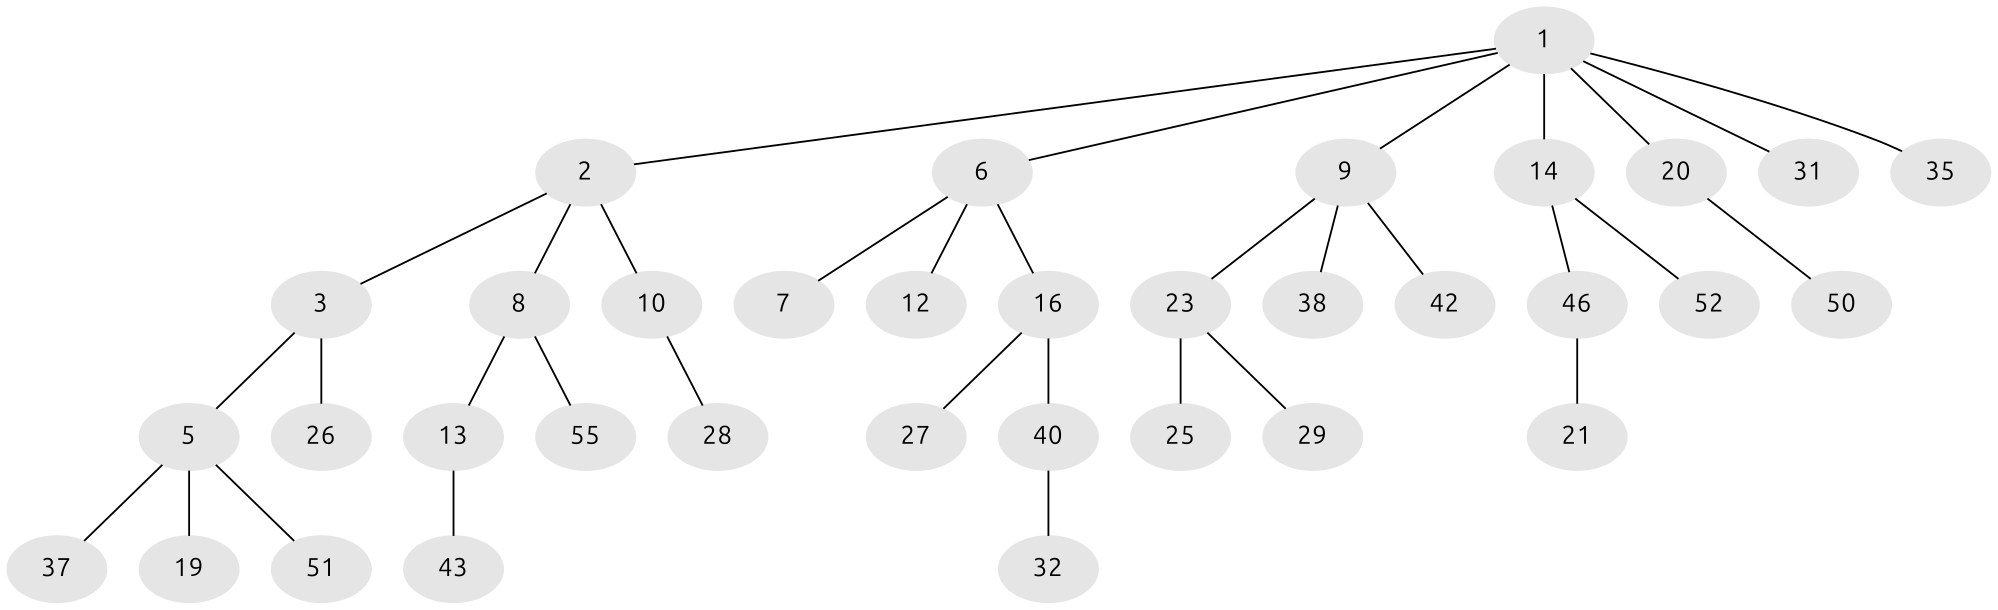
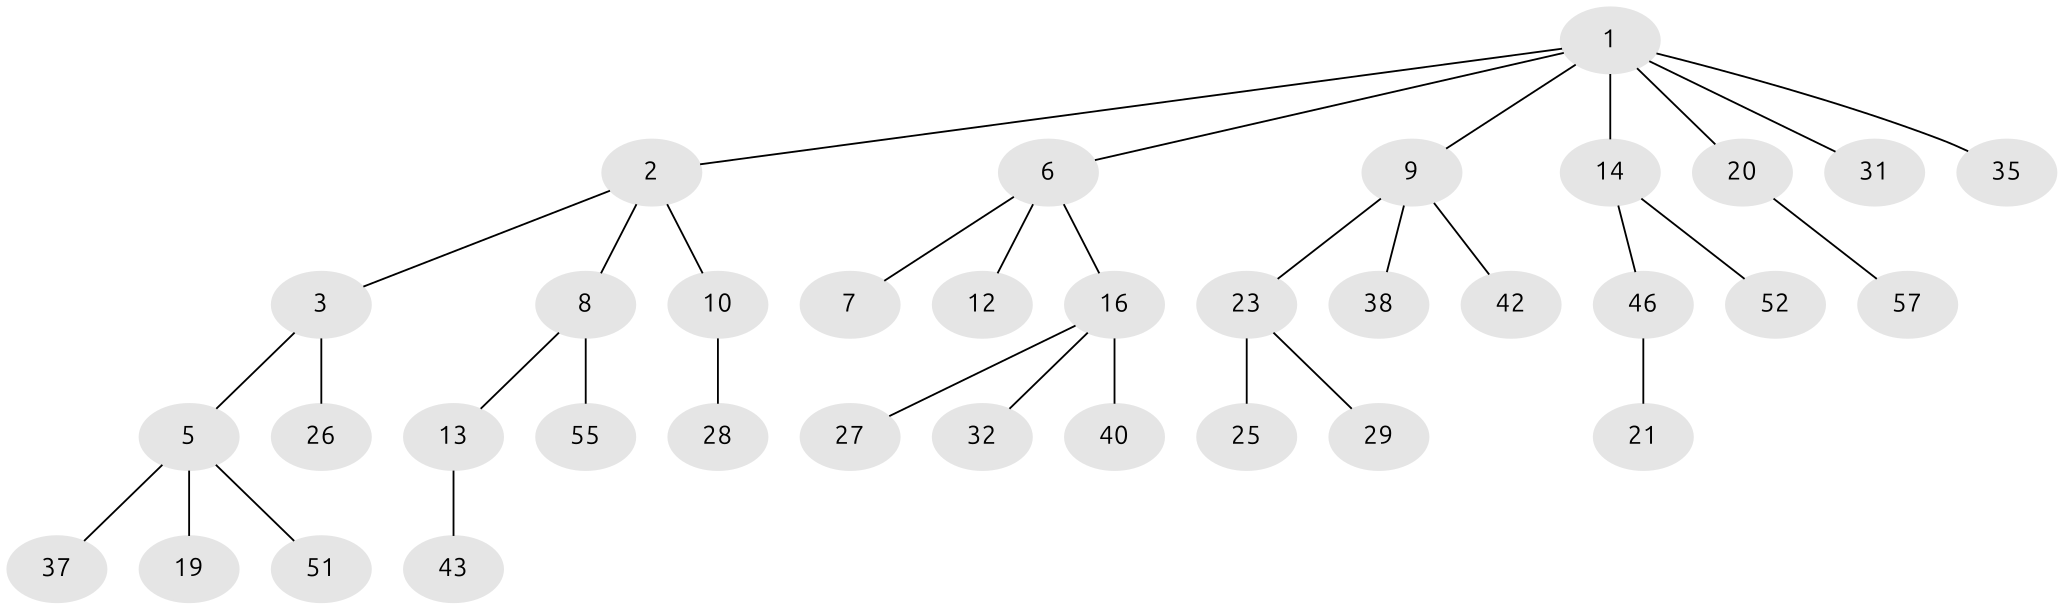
(1842, 305) -> (1908, 305)
(1048, 503) -> (1049, 371)
